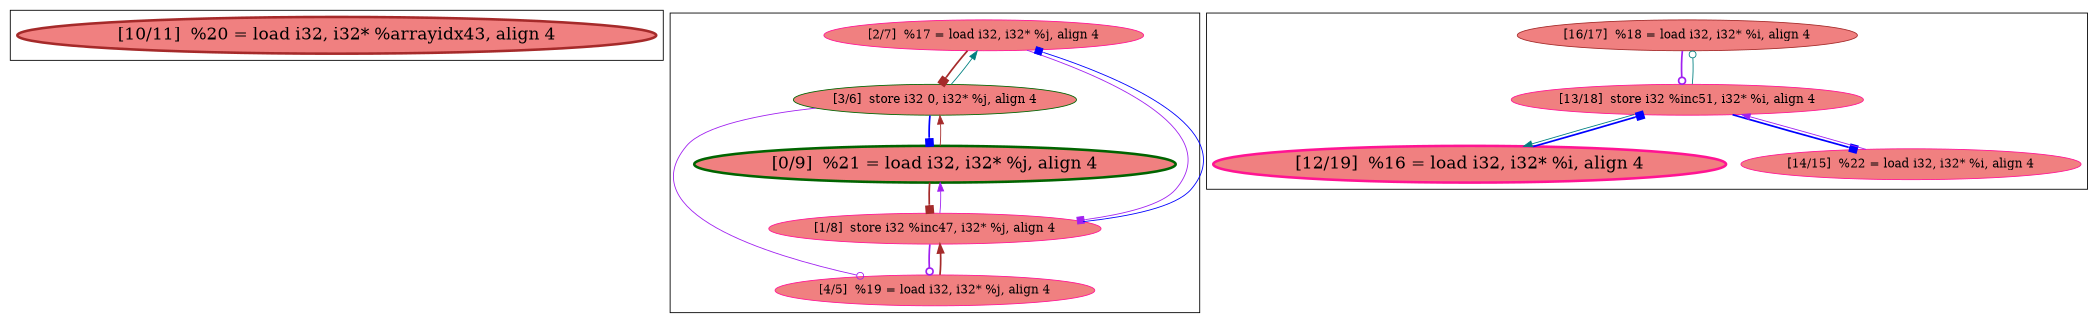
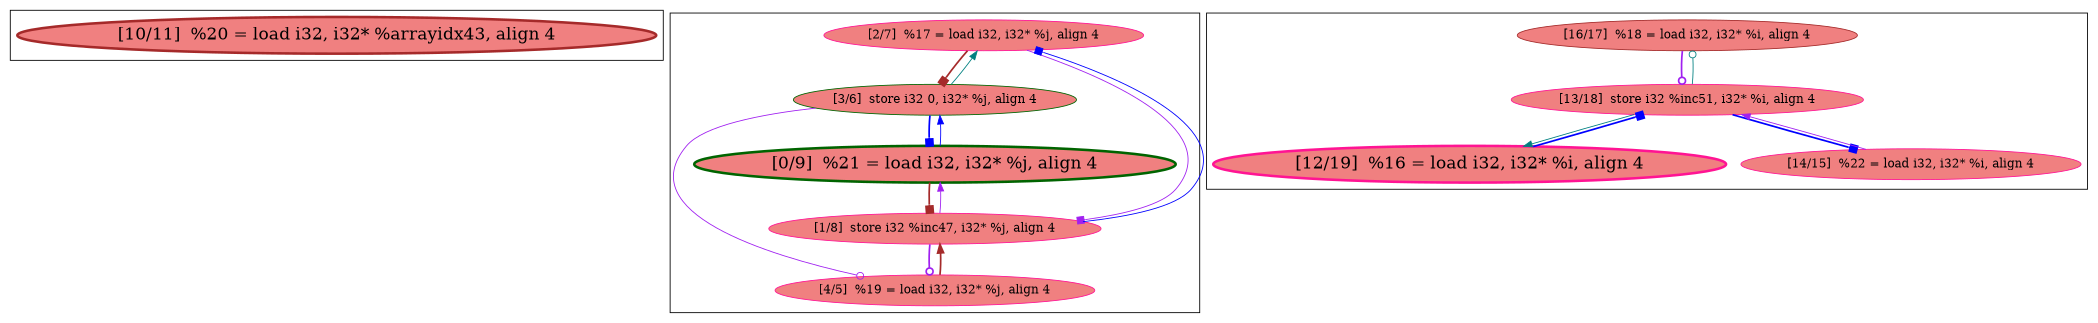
(941, 135) -> (941, 135)
